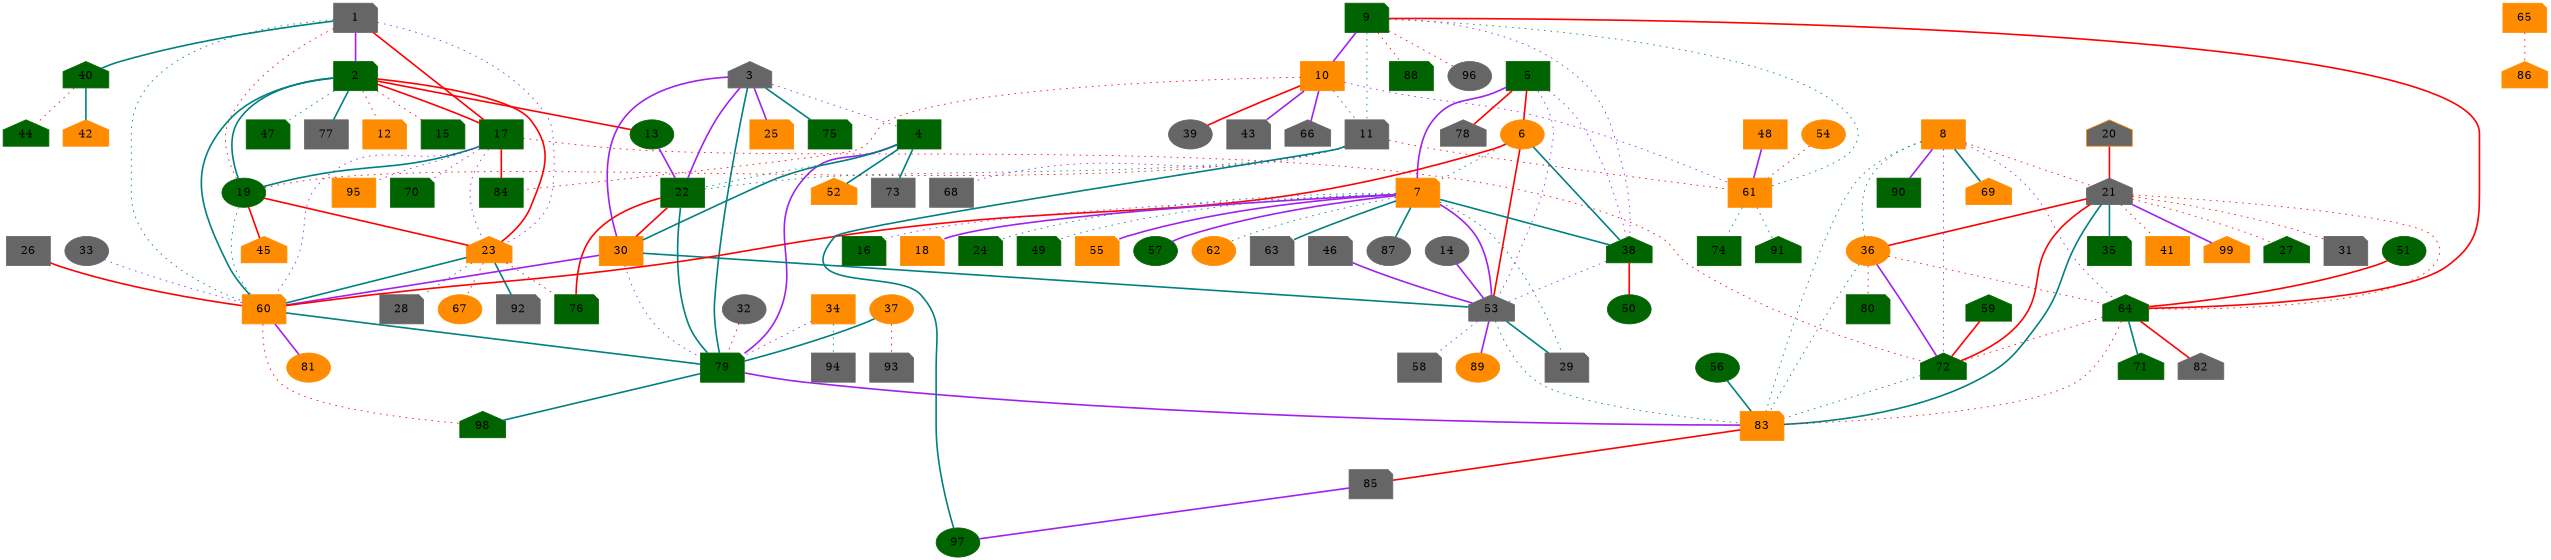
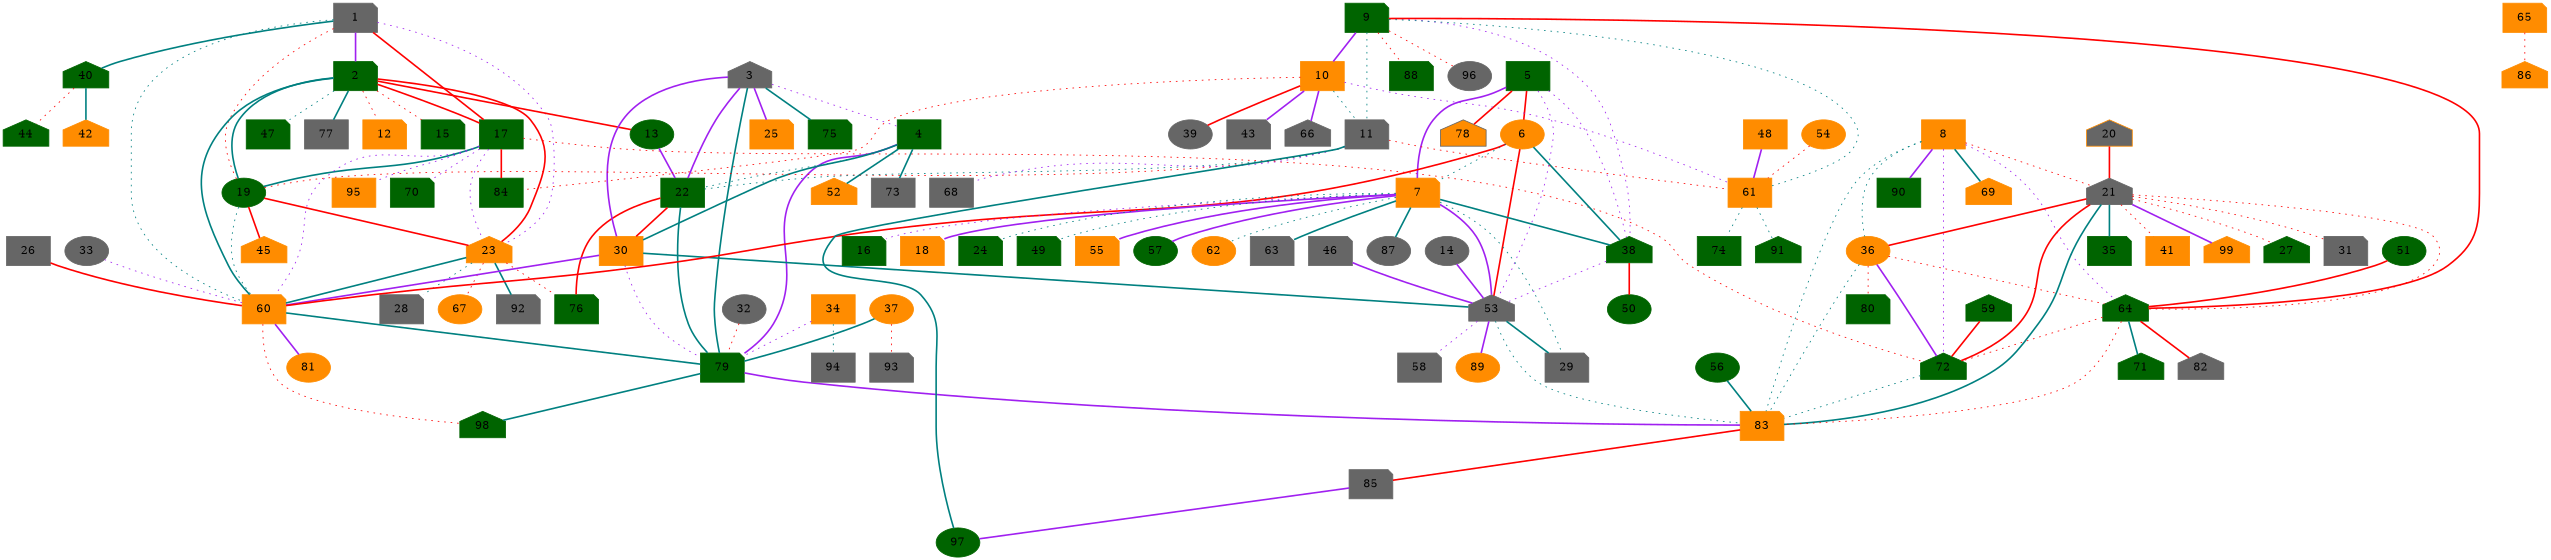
(1463, 134) -> (1463, 134)
